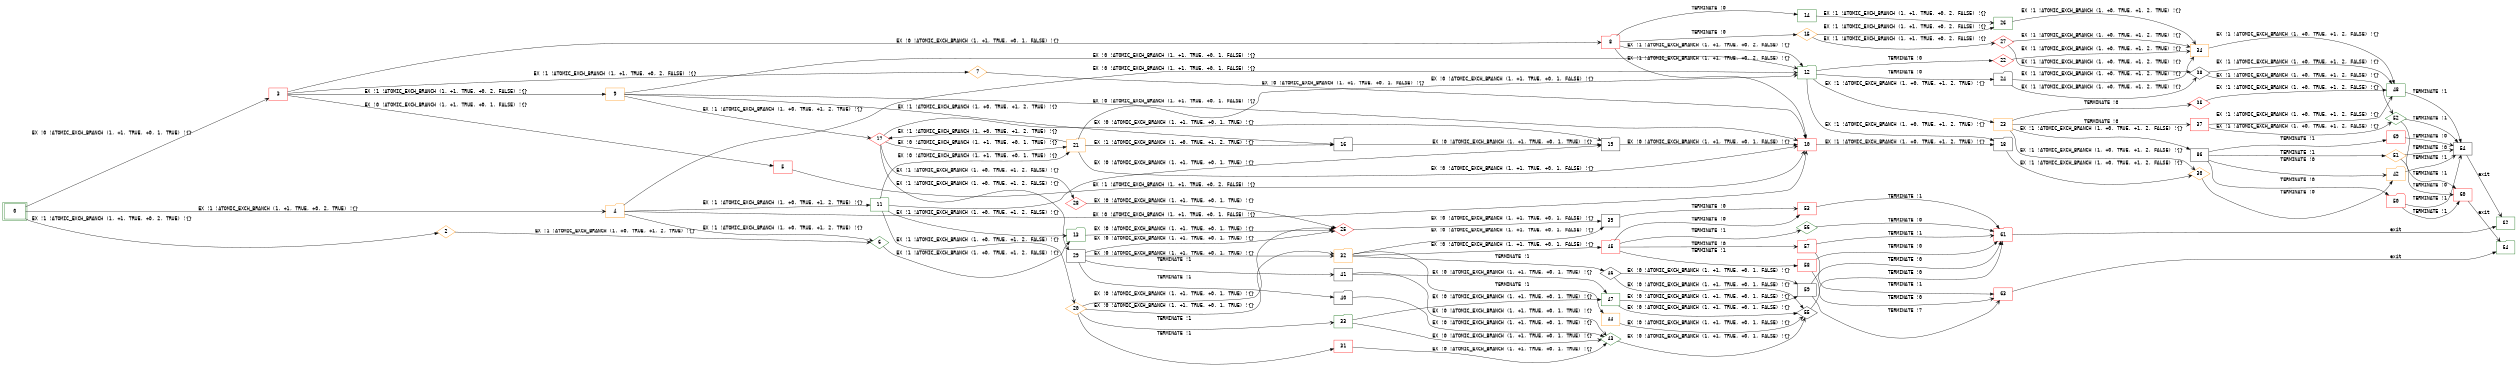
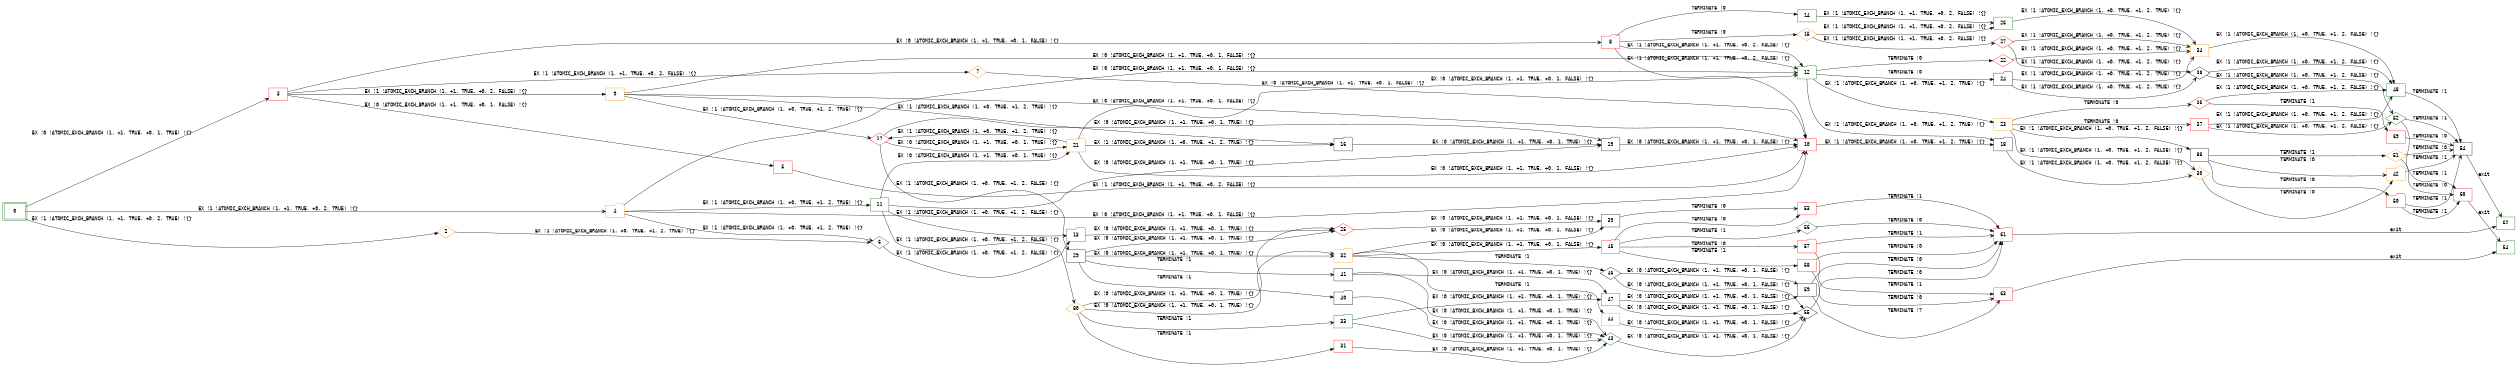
(2296, 146) -> (2304, 106)
(1076, 203) -> none
(1076, 309) -> (1076, 309)
